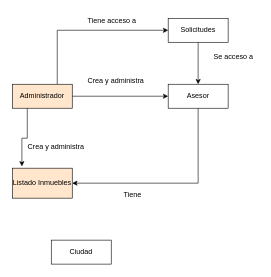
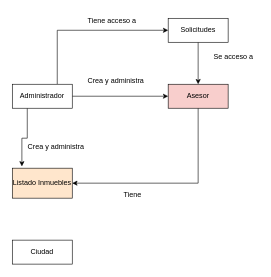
(42, 96) -> (42, 96)
(198, 96) -> (198, 96)
(81, 252) -> (42, 252)
